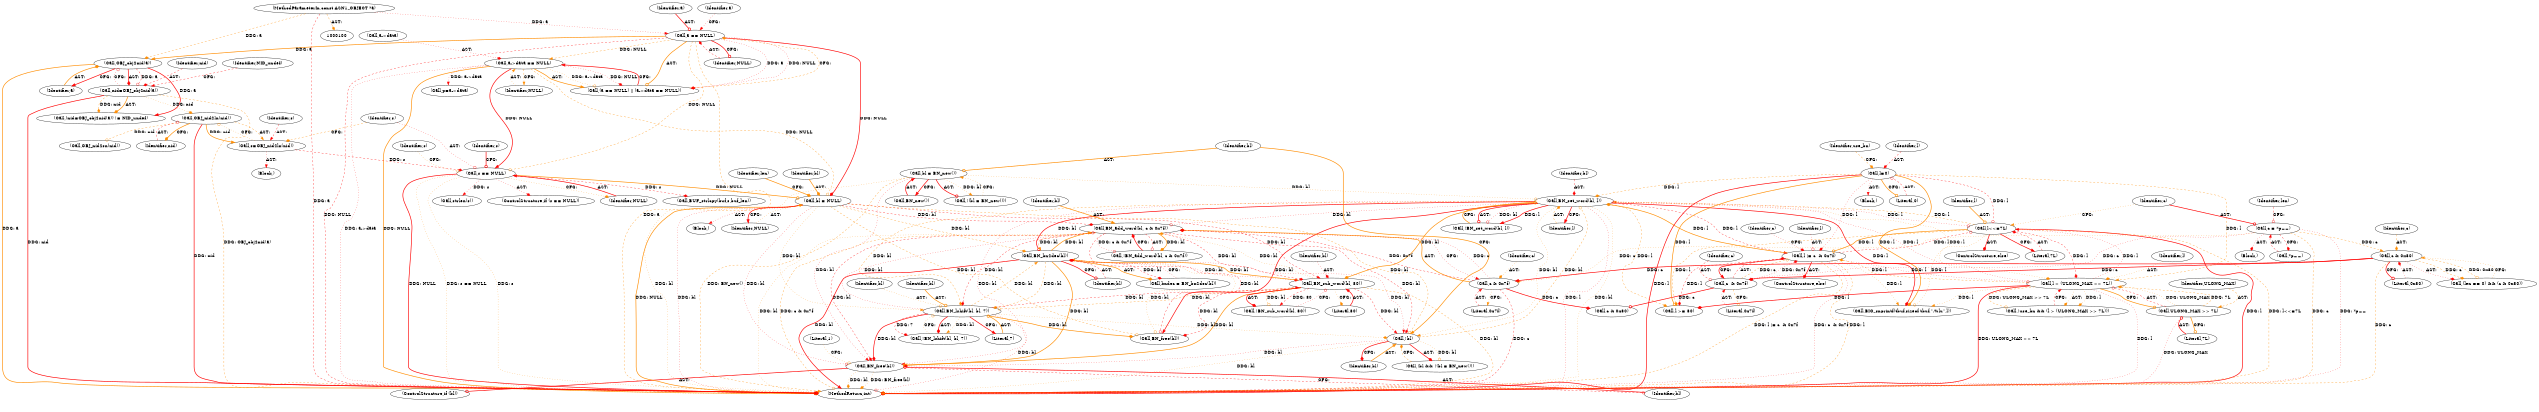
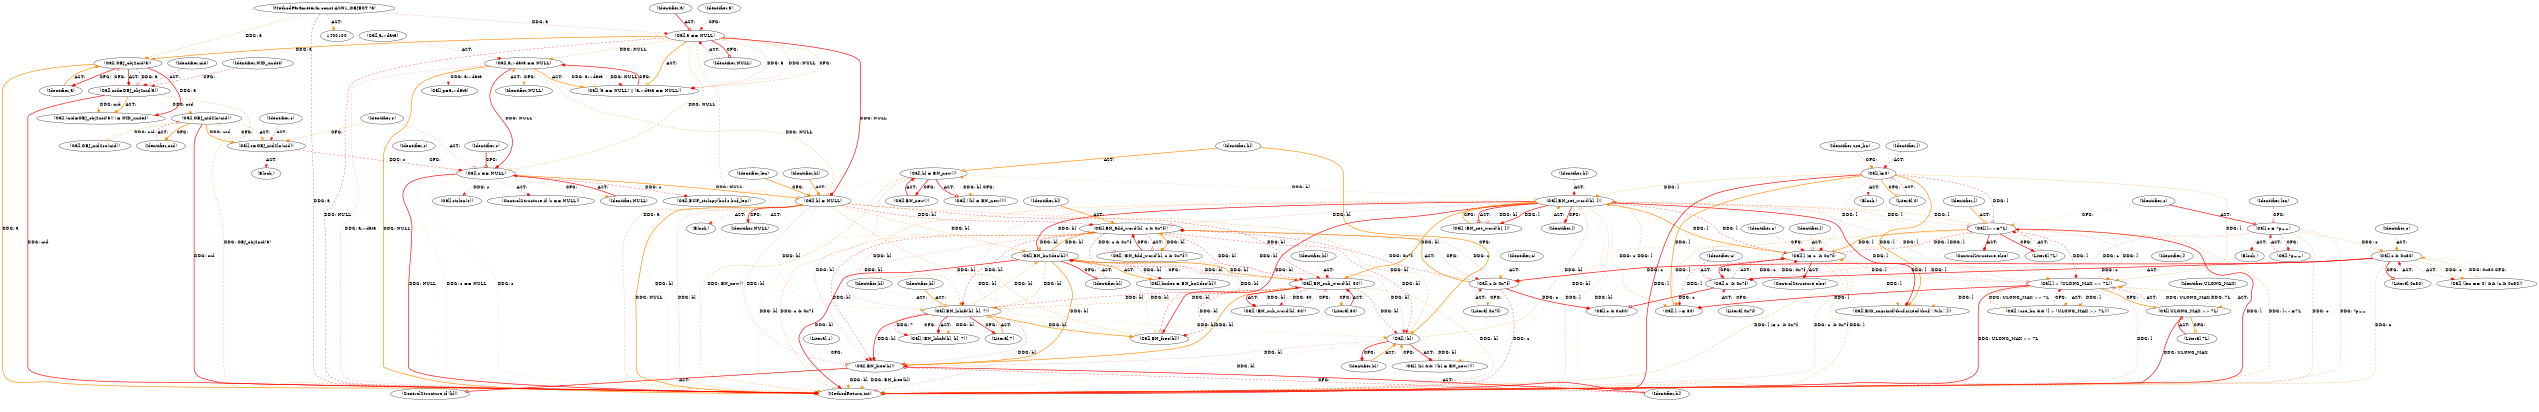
(337, 36) -> (337, 36)
(1531, 305) -> (1556, 294)
(1553, 388) -> (1553, 388)
